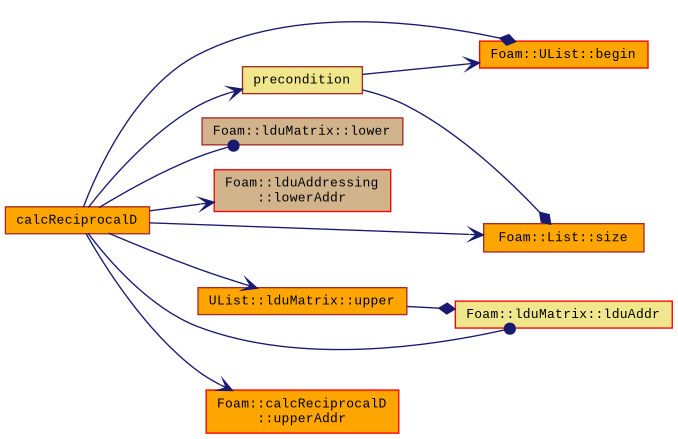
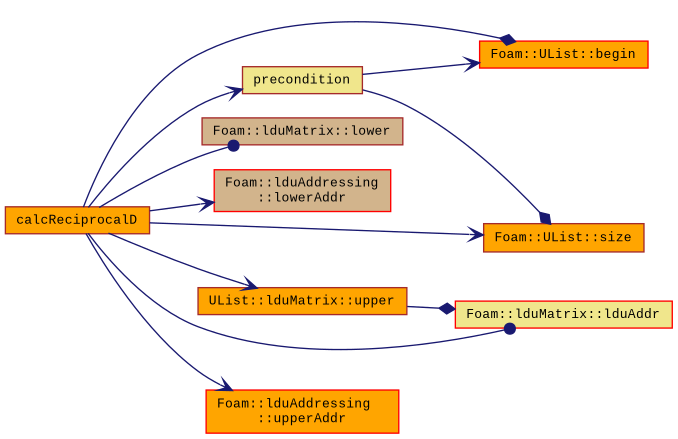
(564, 238) -> (564, 238)
(302, 412) -> (302, 412)
